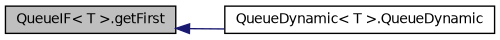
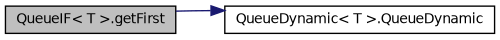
(207, 29) -> (193, 11)
